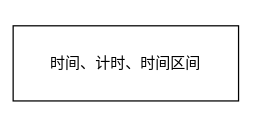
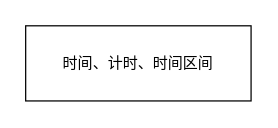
(126, 63) -> (138, 63)
